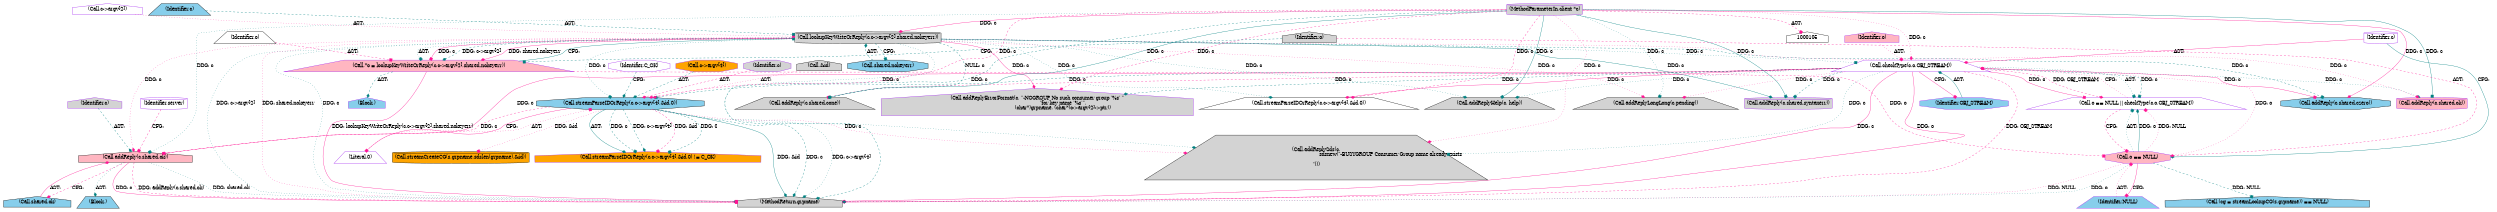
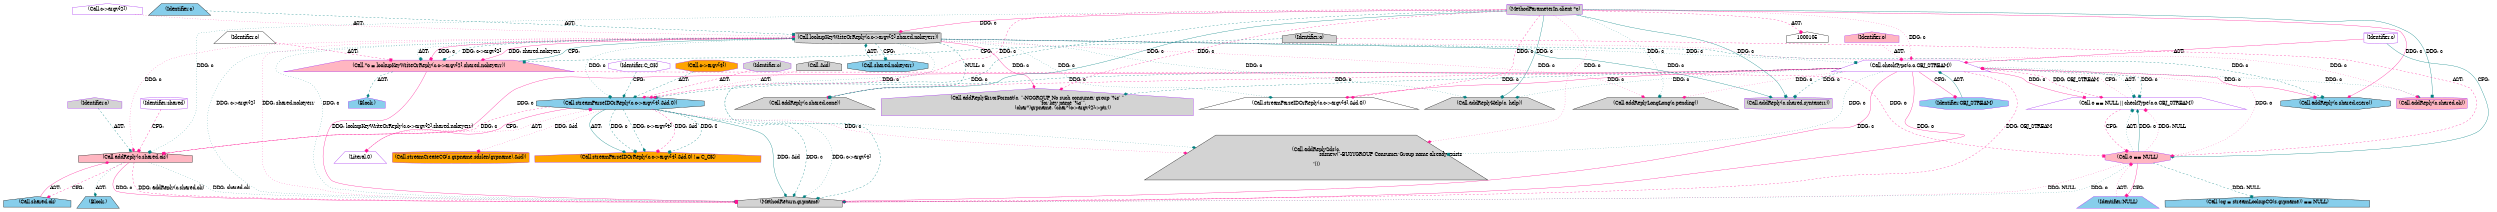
(164, 103) -> (164, 103)
(461, 158) -> (461, 158)
